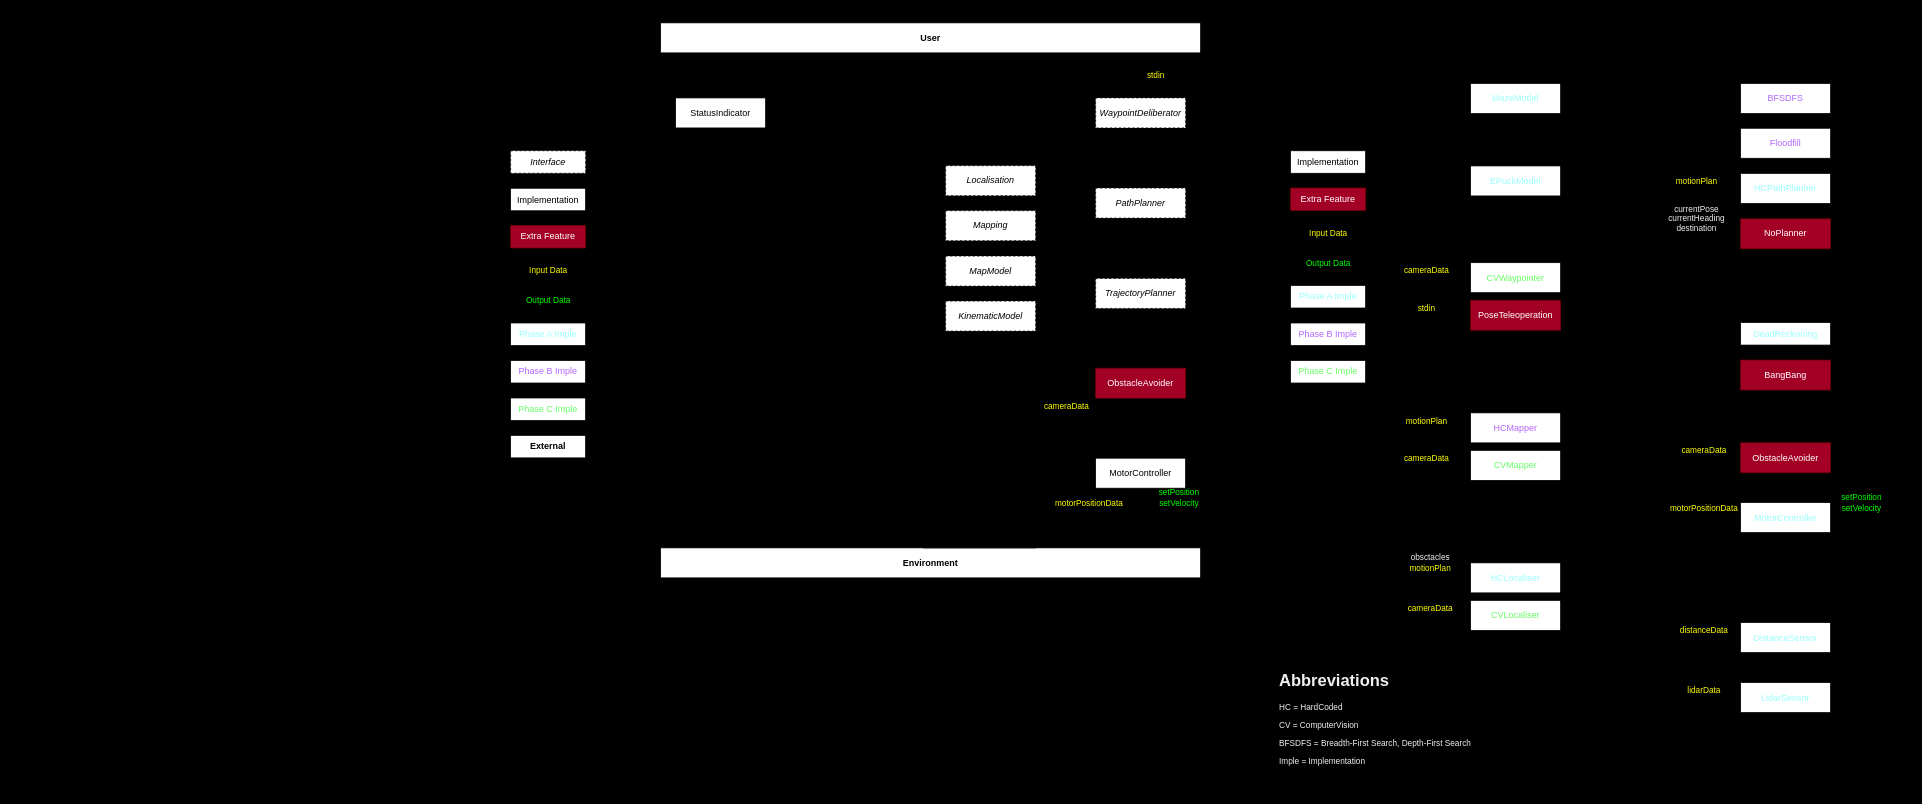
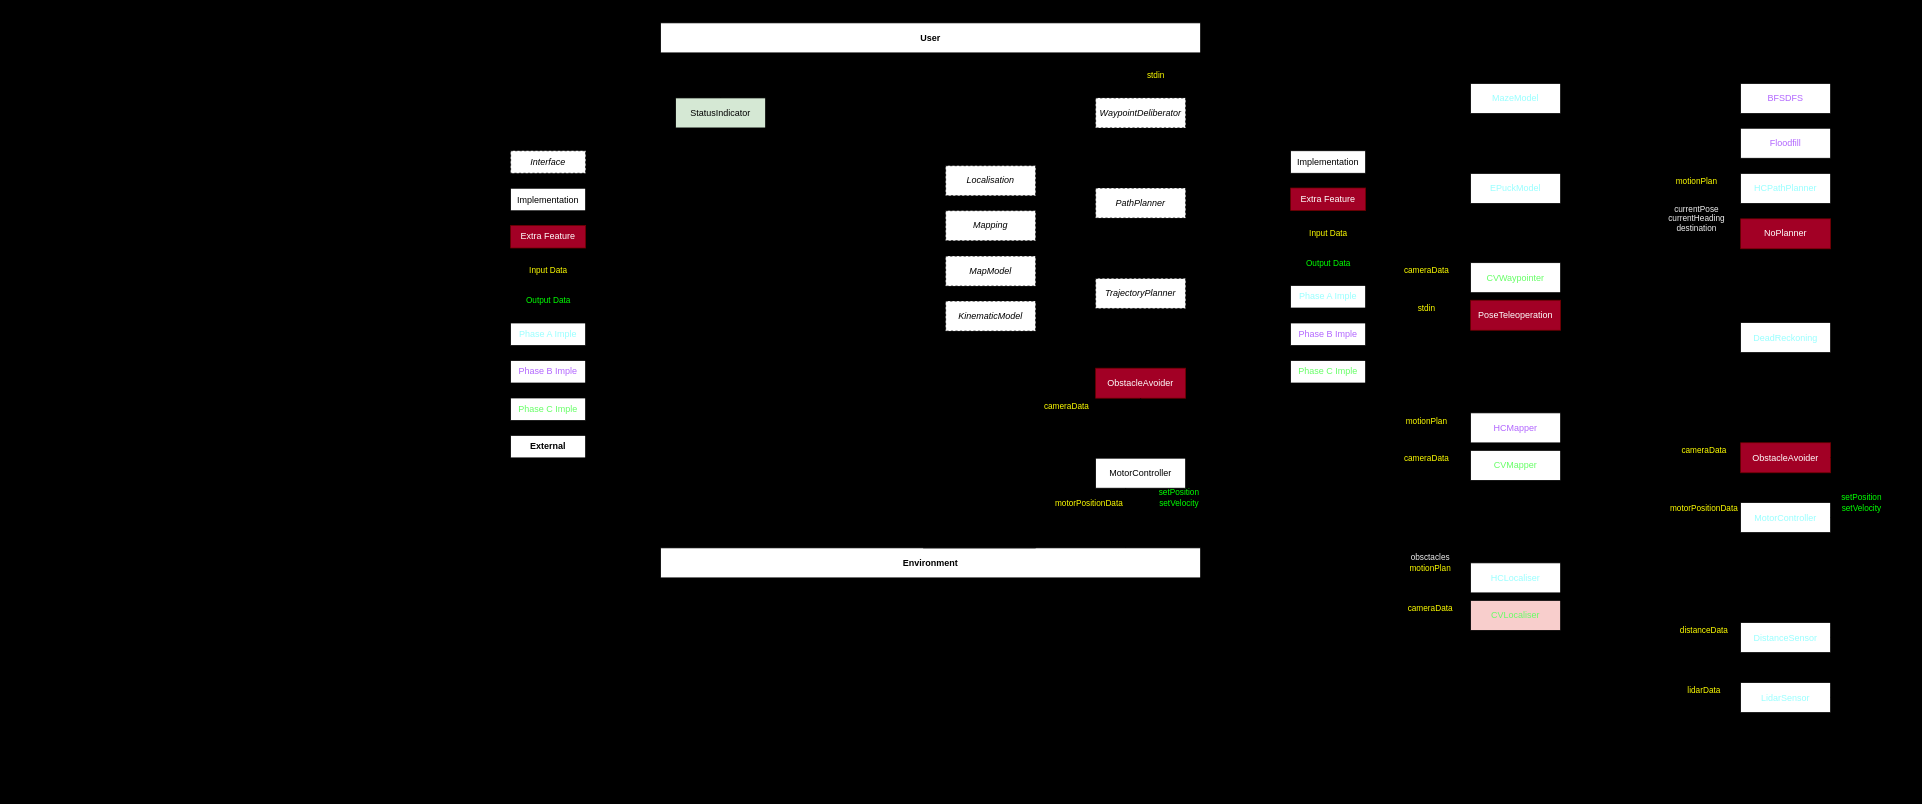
(720, 113) -> (720, 113)
(1515, 181) -> (1515, 188)
(1785, 334) -> (1785, 338)
(1785, 375) -> none
(1515, 615) -> (1515, 615)
(1388, 728) -> none
